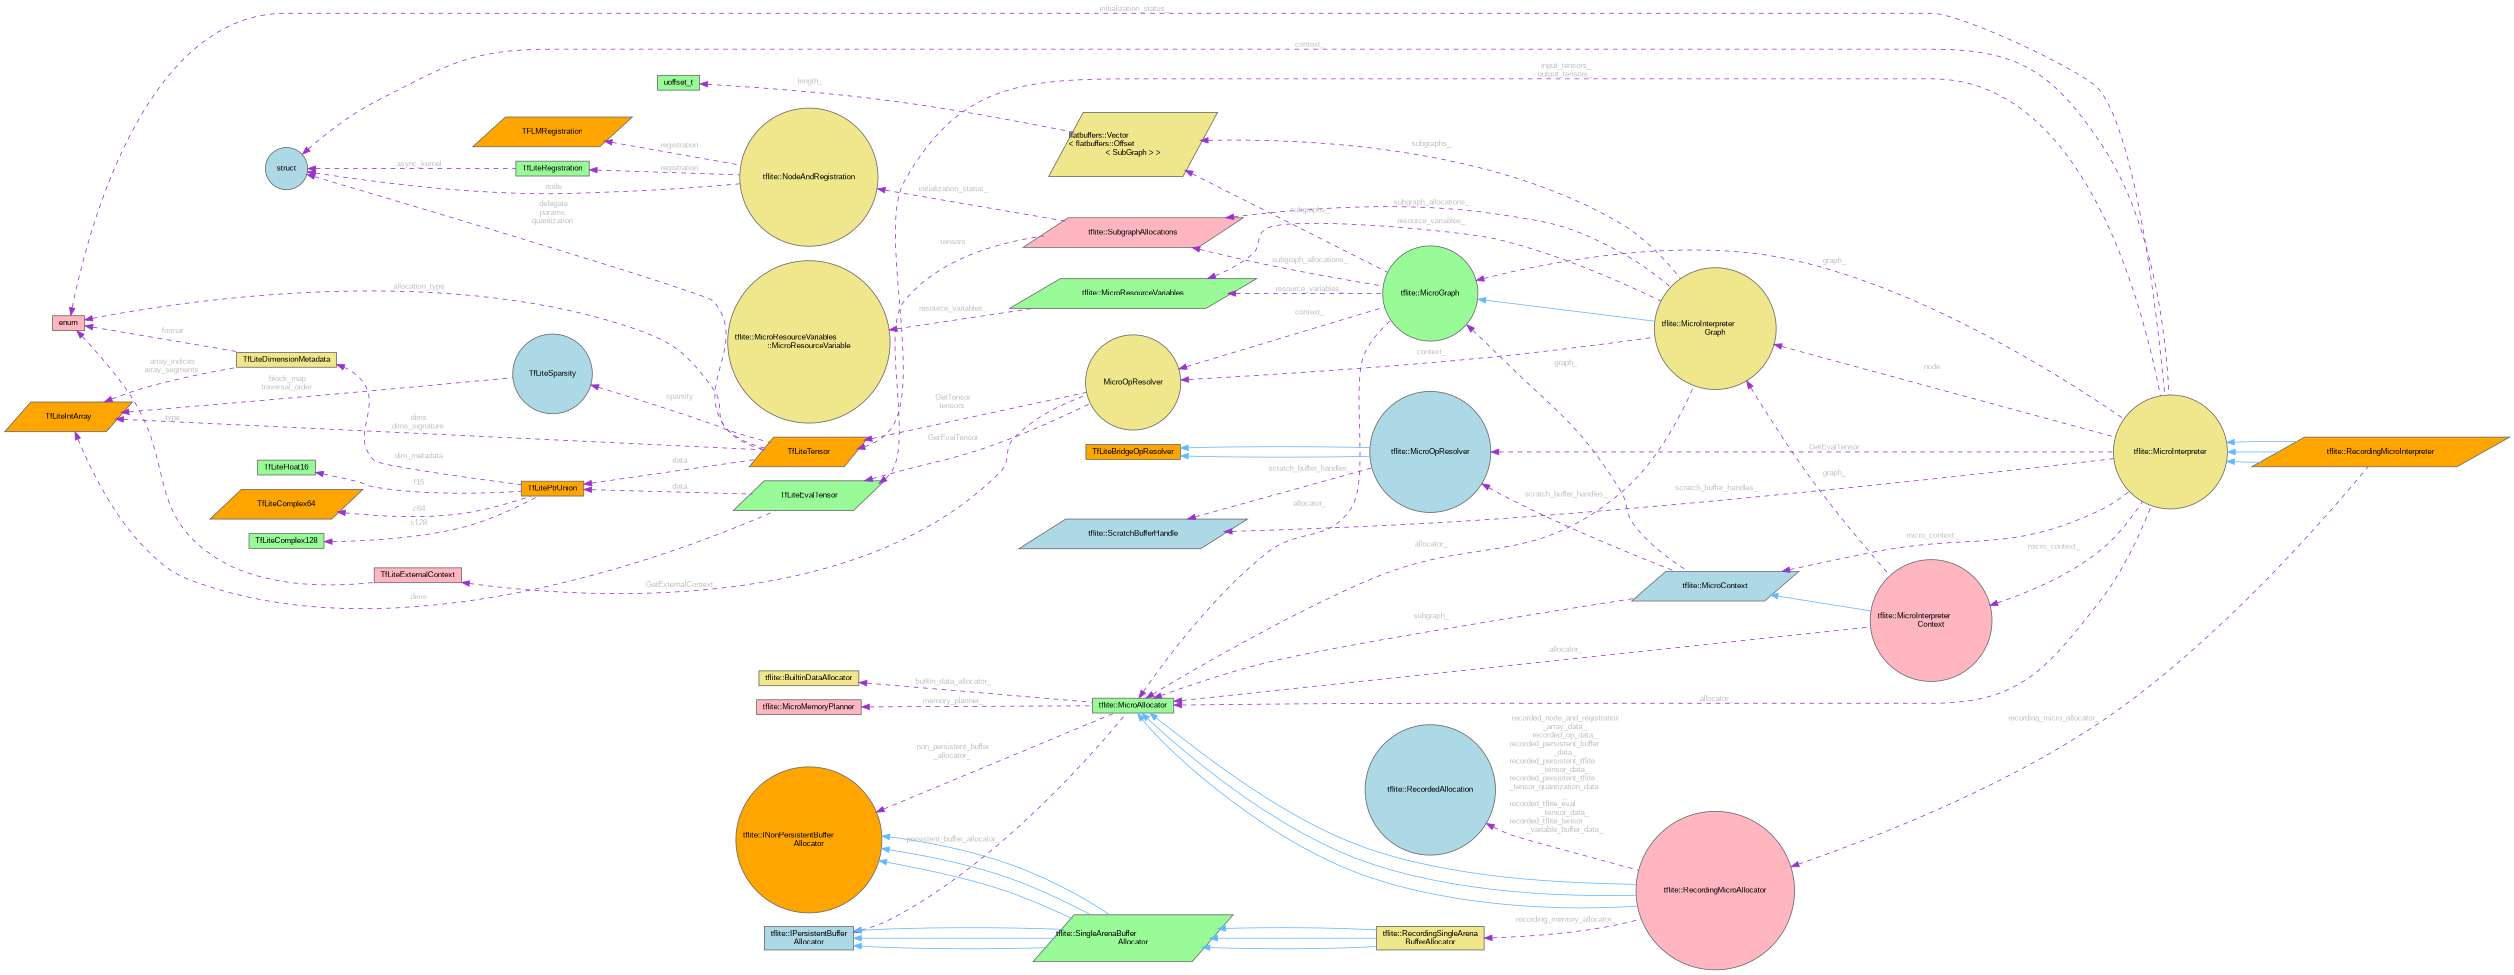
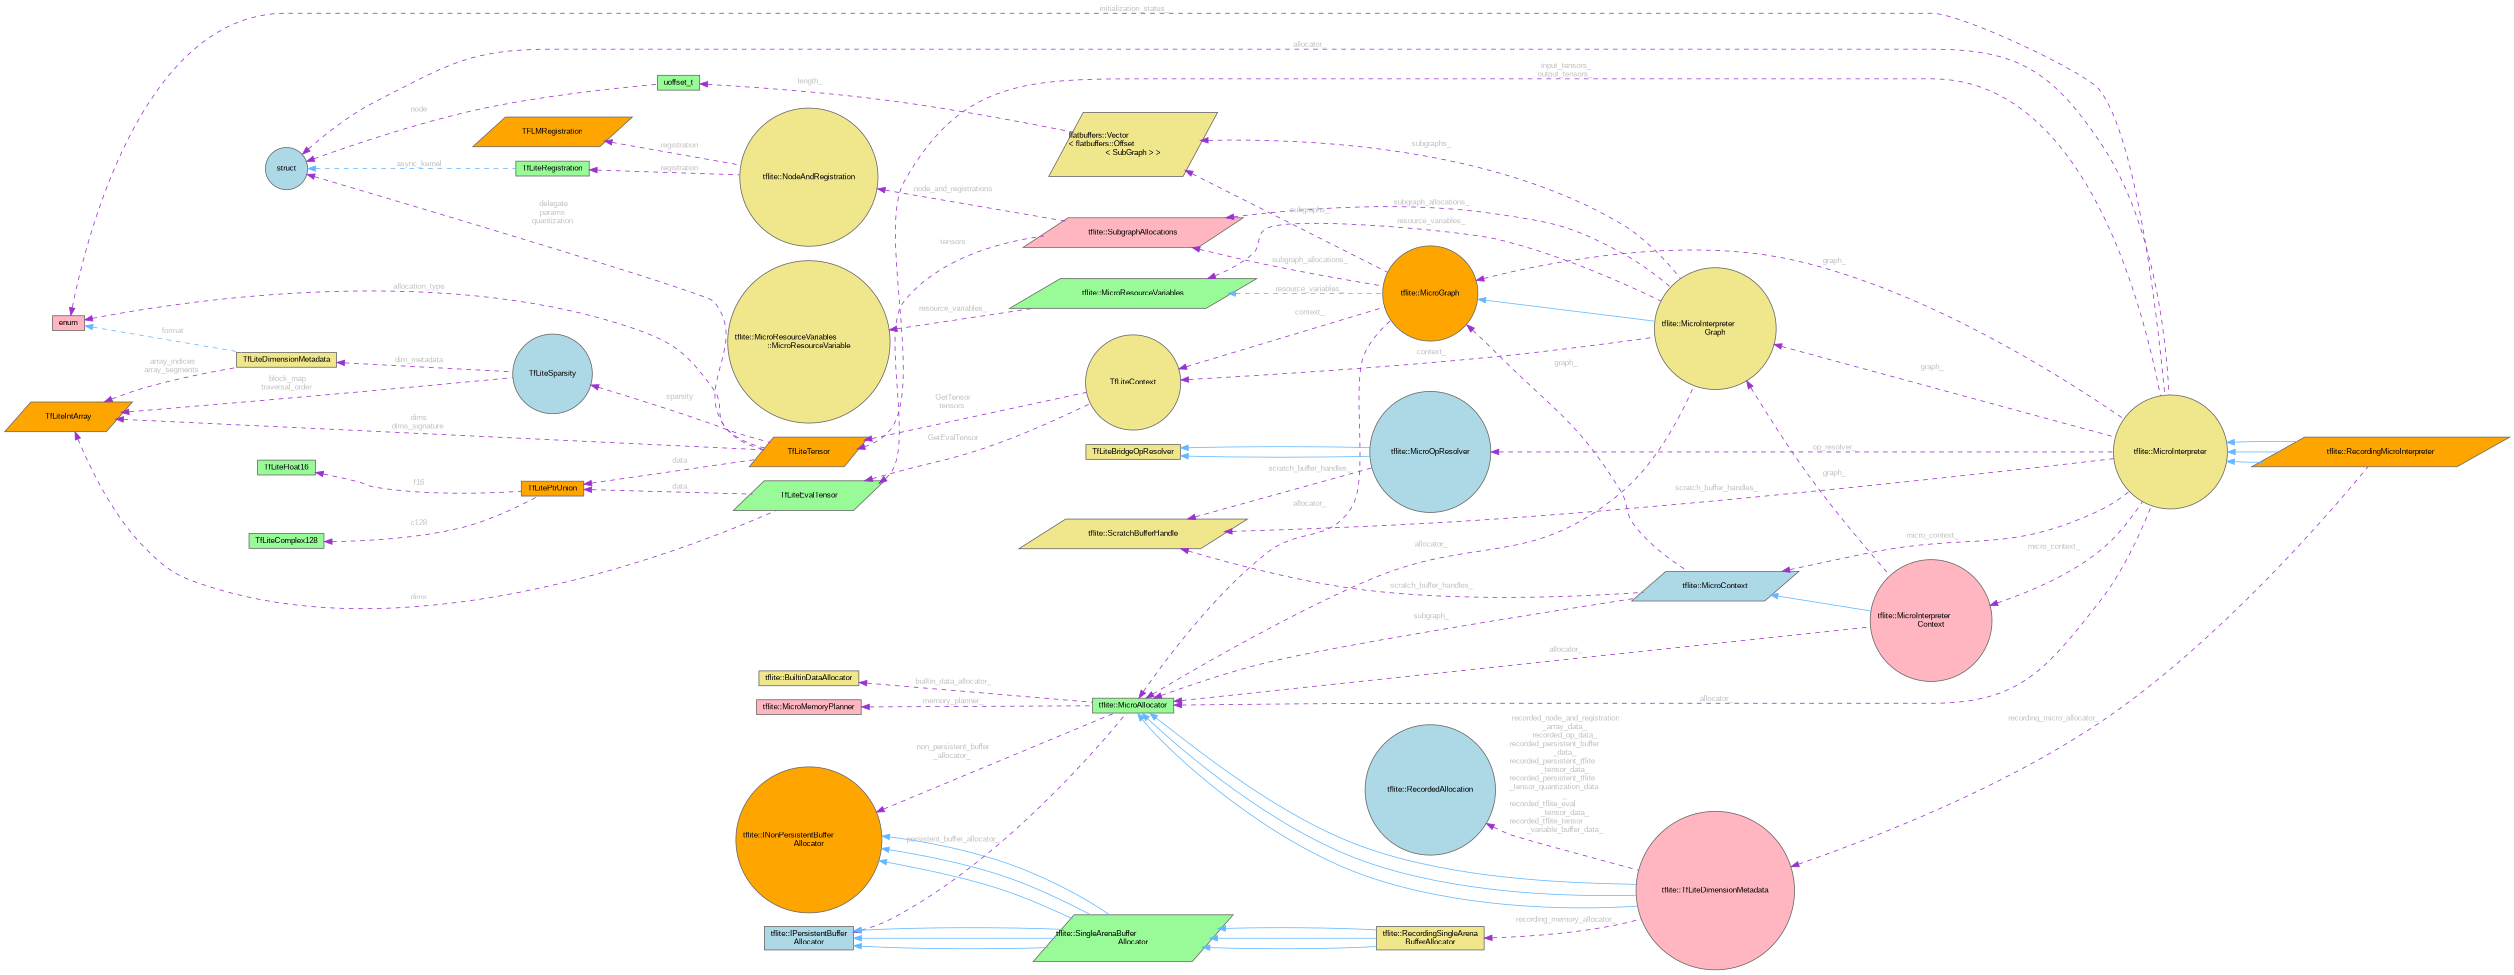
(1309, 45) -> (1309, 45)
(416, 169) -> (416, 169)
(952, 189) -> (952, 189)
(527, 194) -> (483, 109)
(1309, 293) -> (1309, 293)
(1430, 293) -> (1430, 293)
(167, 340) -> (167, 340)
(1931, 367) -> (1931, 367)
(1133, 382) -> (1133, 382)
(1833, 448) -> (1833, 448)
(1133, 452) -> (1133, 452)
(394, 466) -> (429, 367)
(286, 504) -> none
(1581, 532) -> (1414, 594)
(1133, 534) -> (1133, 534)
(418, 575) -> none
(1715, 891) -> (1715, 891)
